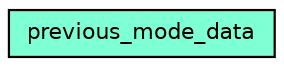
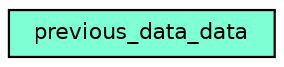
(142, 34) -> (142, 34)
